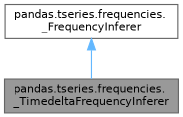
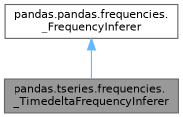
(91, 21) -> (91, 21)
